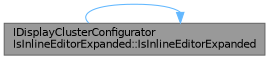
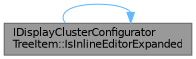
(135, 39) -> (98, 39)
